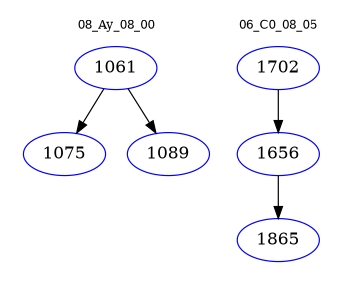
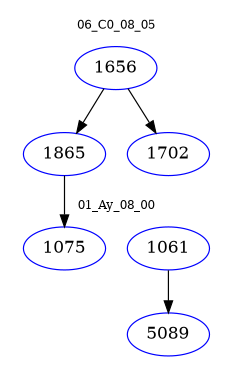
(116, 26) -> (116, 206)
(278, 105) -> (139, 106)
(94, 106) -> (64, 202)
(168, 154) -> (168, 334)
